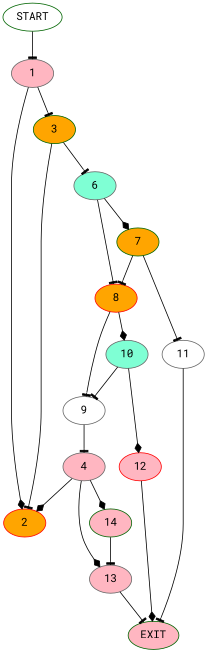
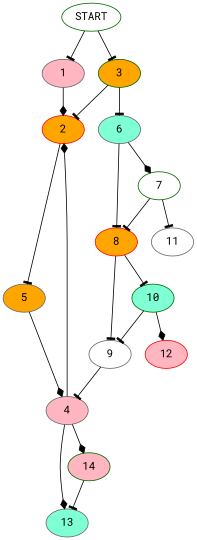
(43, 100) -> (104, 44)
(138, 242) -> (159, 186)
none -> (24, 298)
(121, 322) -> (134, 268)
(127, 354) -> (153, 298)
(111, 579) -> (67, 523)
(154, 635) -> none
